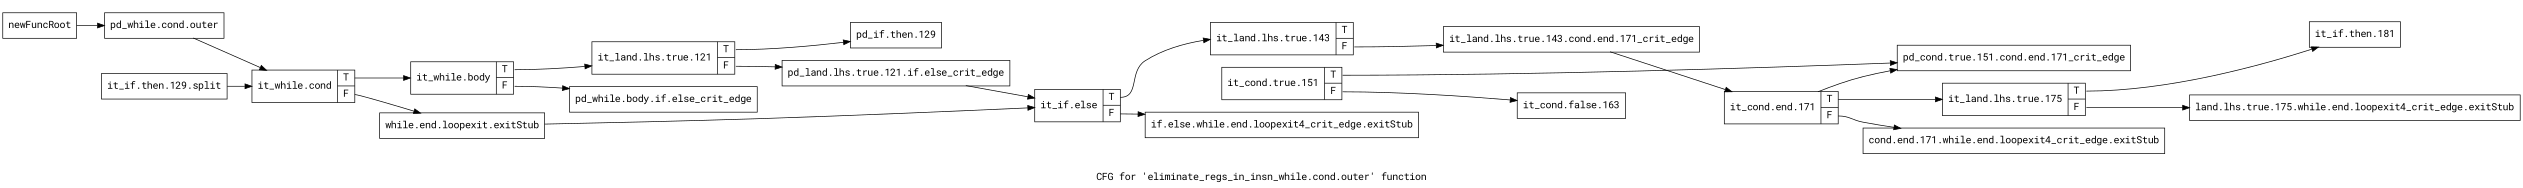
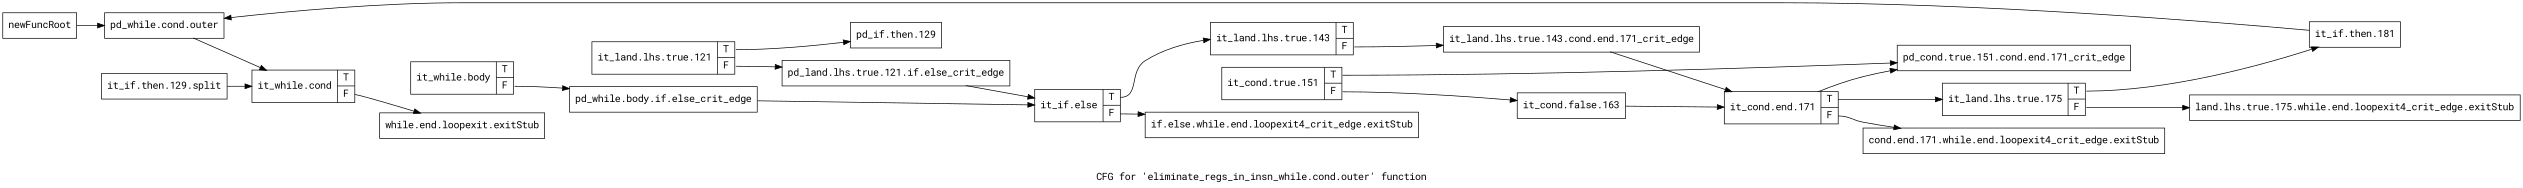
none -> (1270, 3)
(550, 69) -> none
(379, 78) -> none
none -> (1672, 107)
(786, 118) -> (893, 103)
